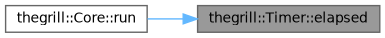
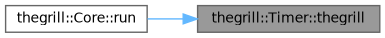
(289, 19) -> (289, 19)
